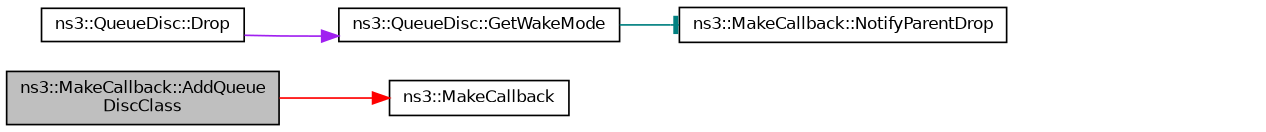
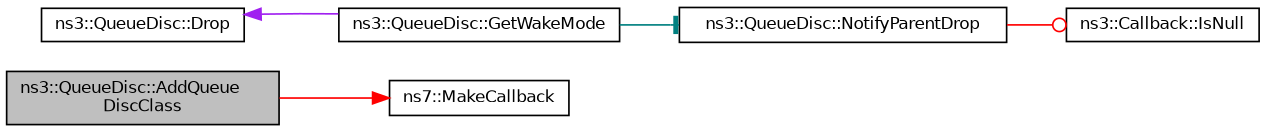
(843, 25) -> (843, 25)
none -> (1163, 25)
(283, 36) -> (300, 14)
(143, 98) -> (143, 98)
(479, 98) -> (479, 98)
